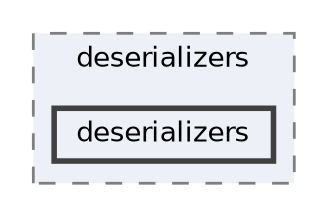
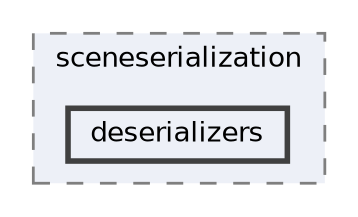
(164, 60) -> (179, 60)
